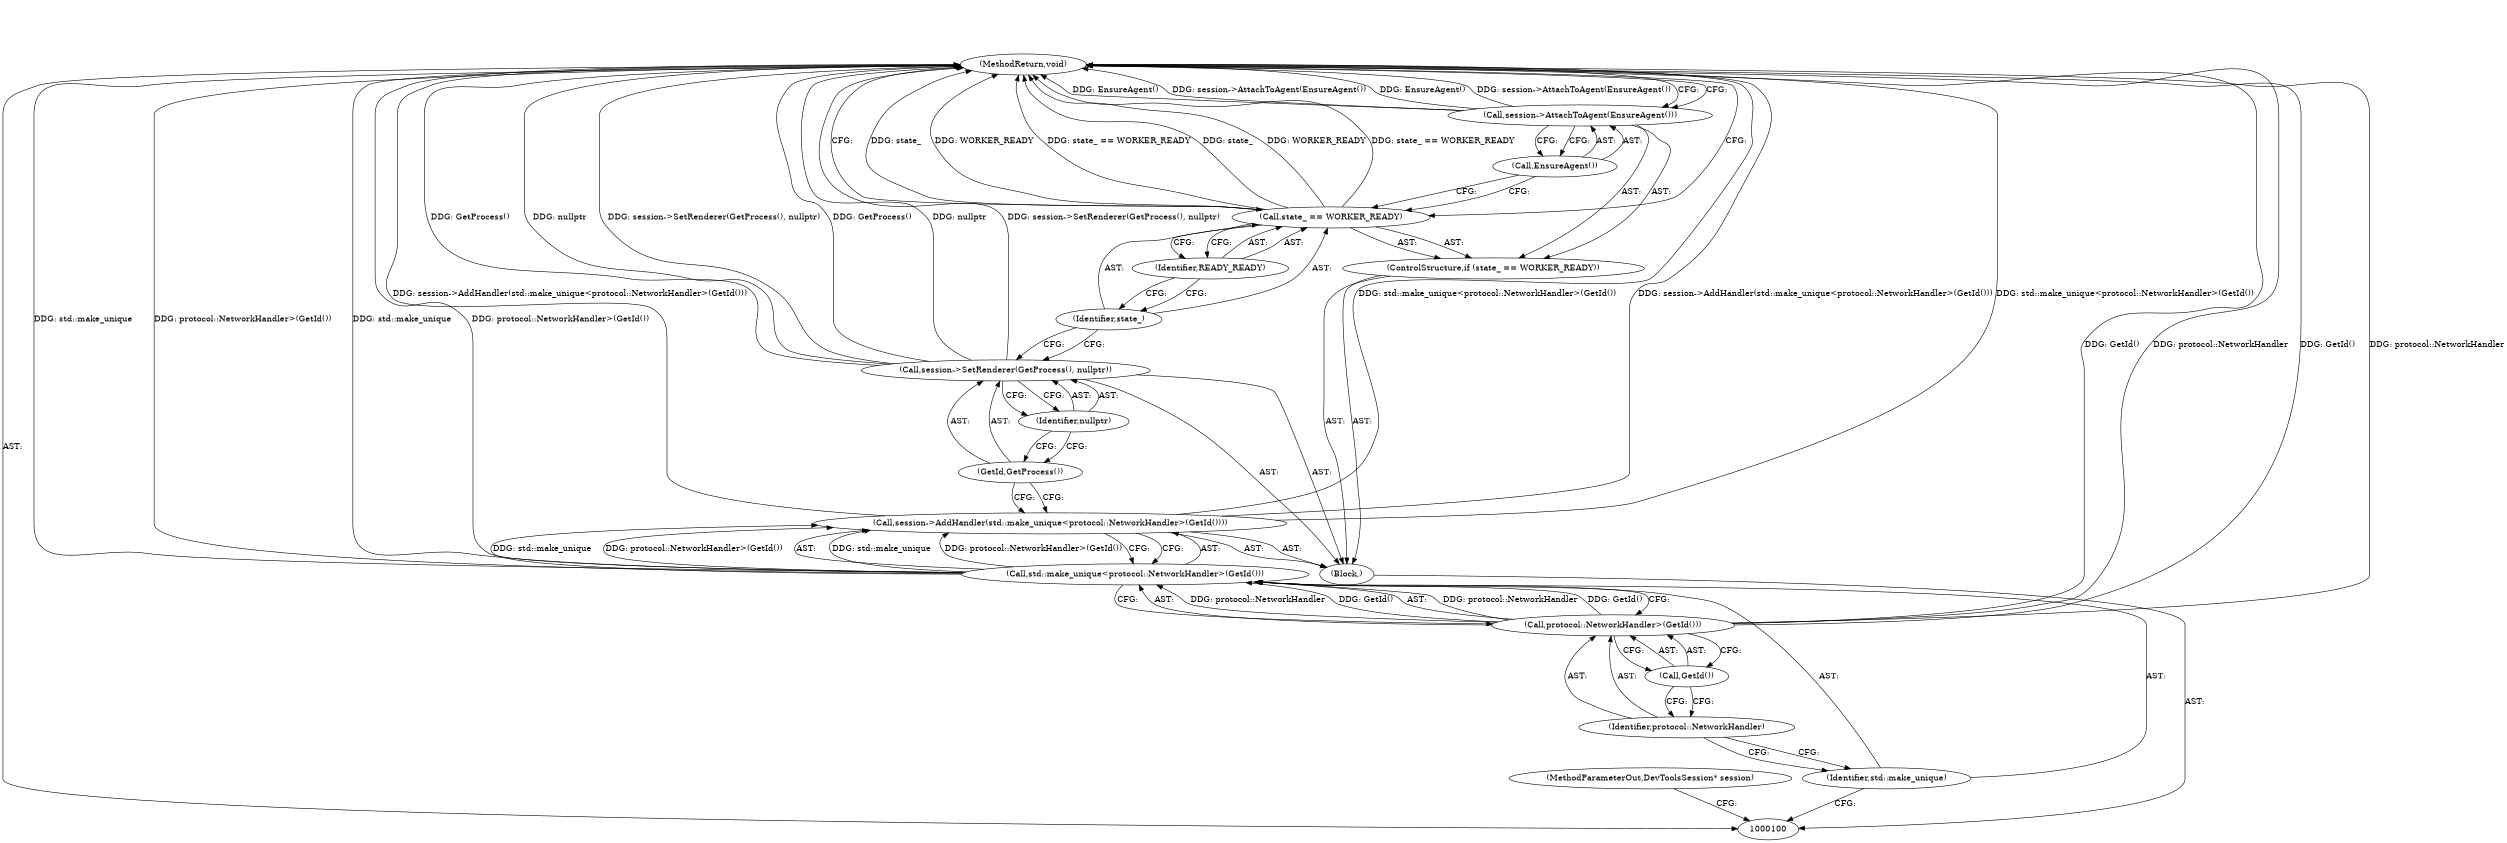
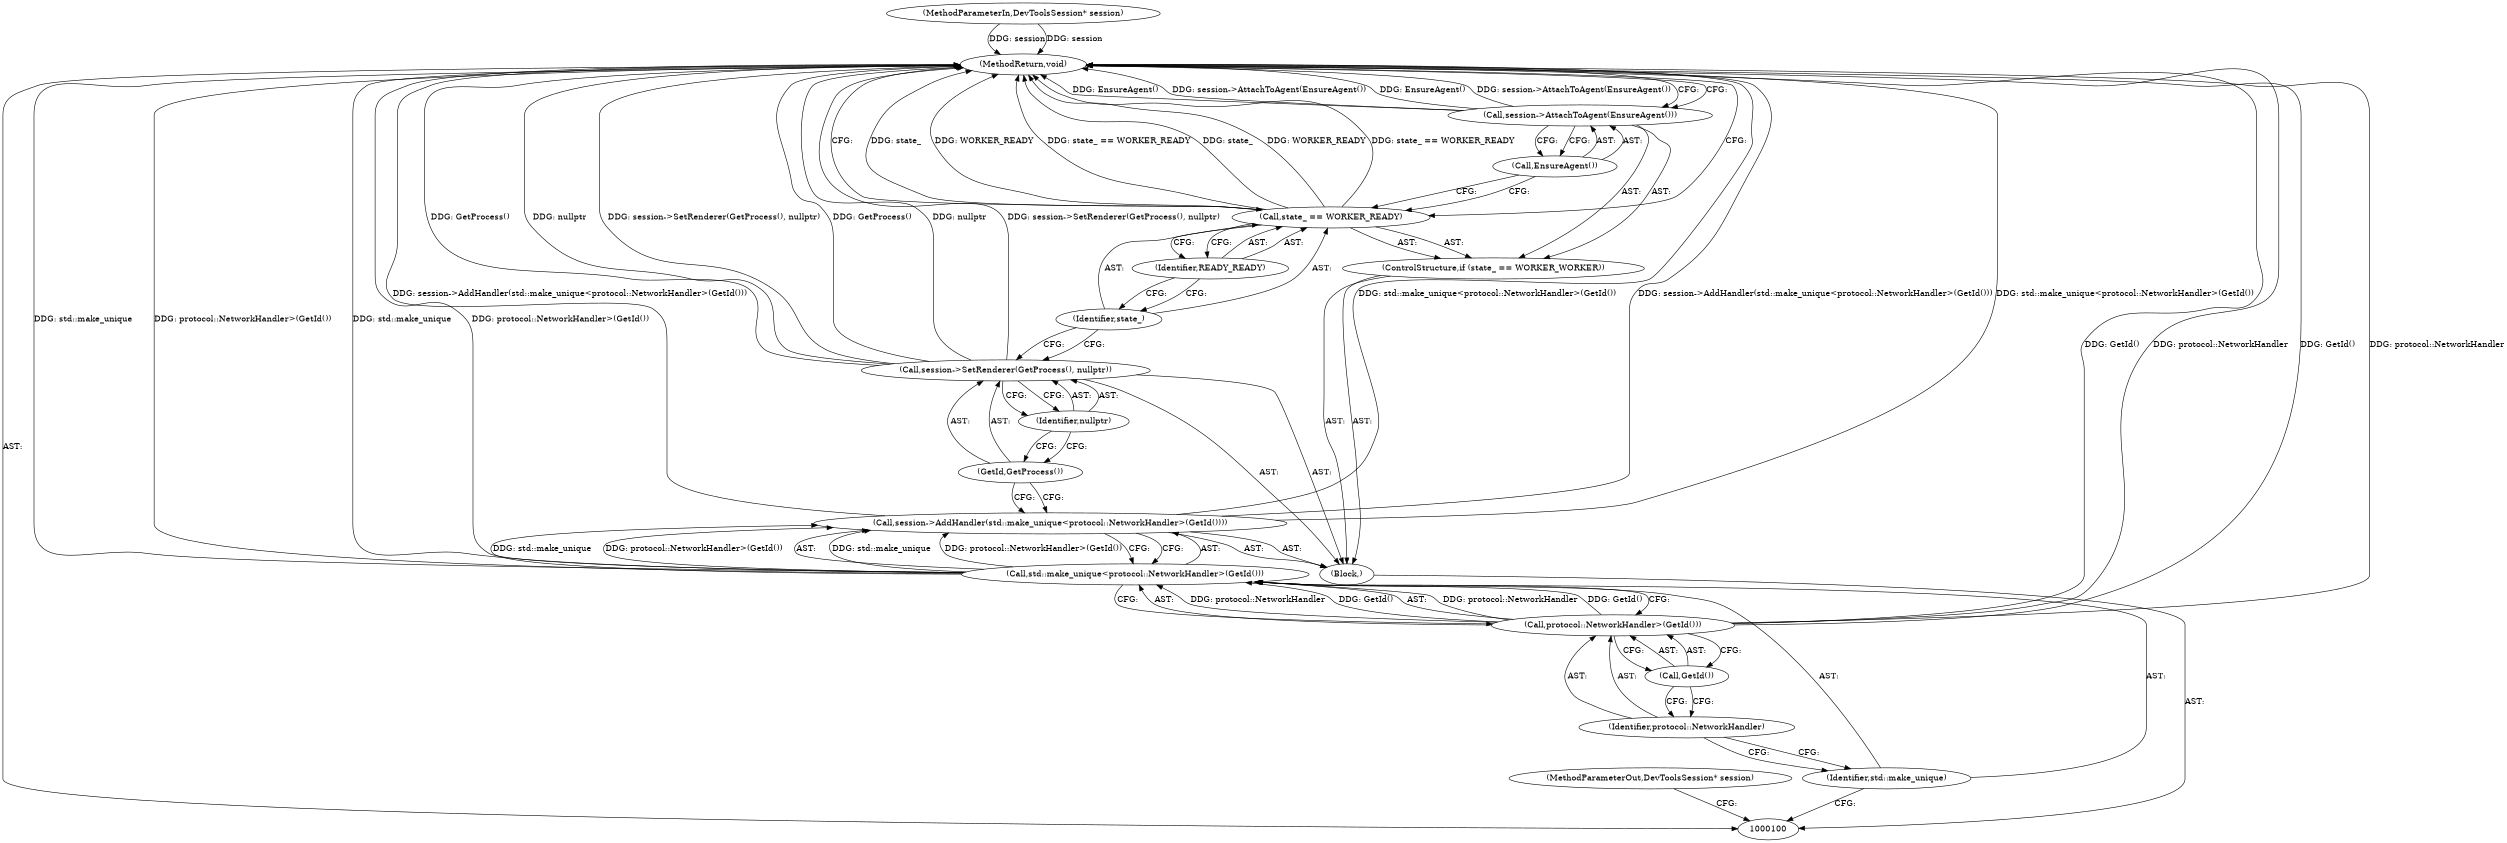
none -> (1023, 13)
(1493, 268) -> (1493, 268)
